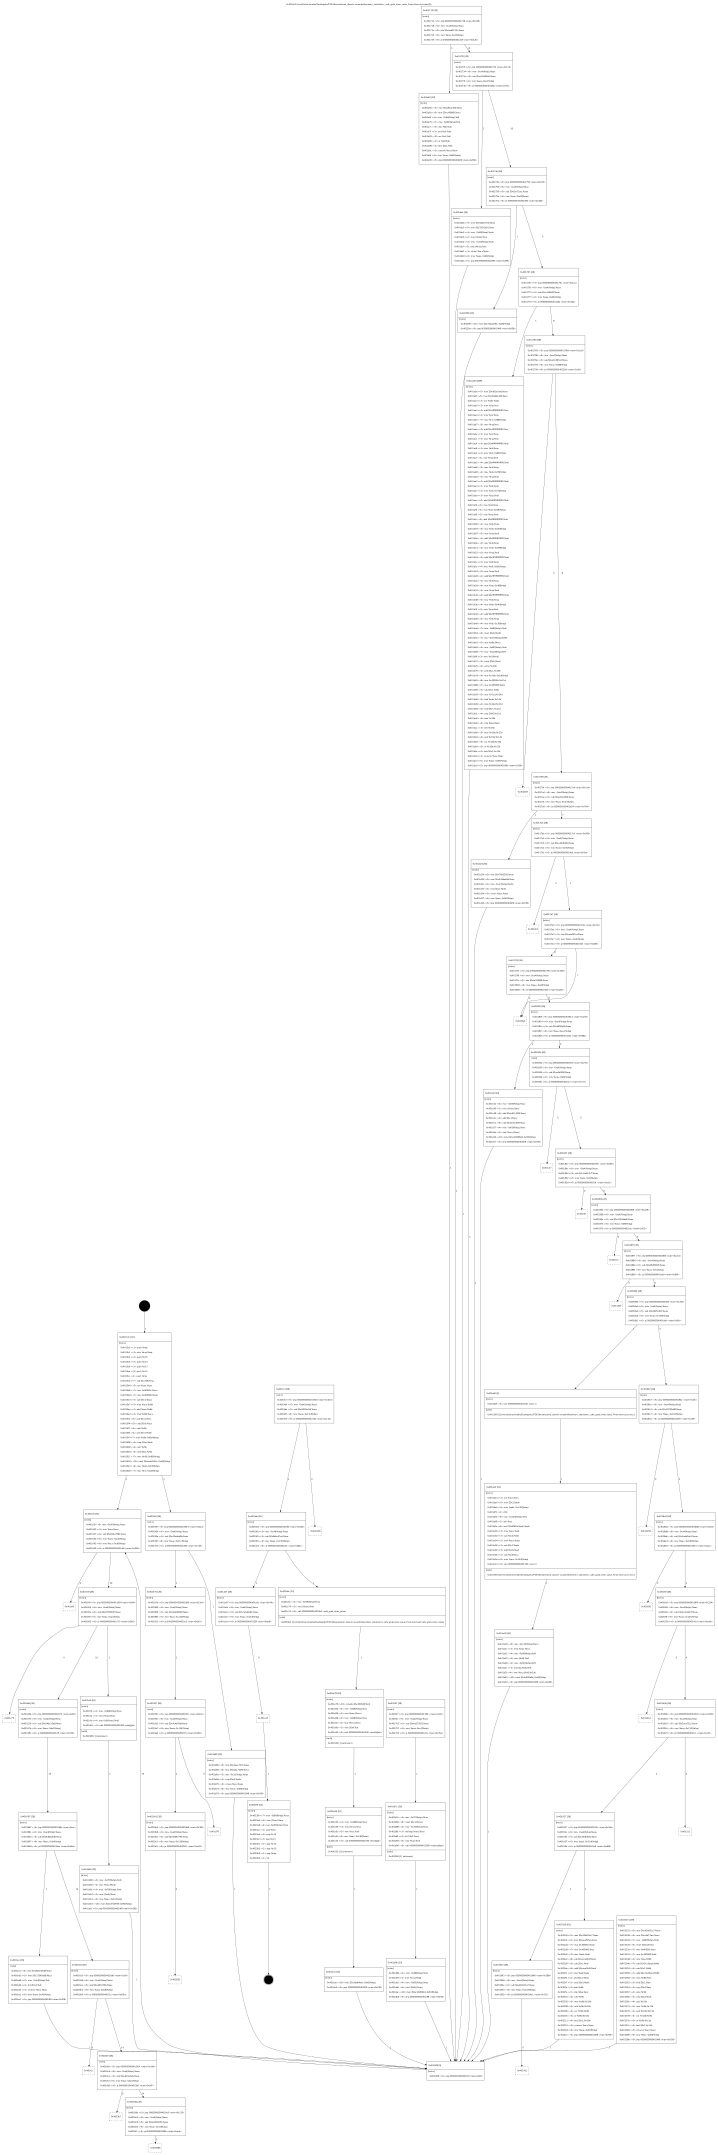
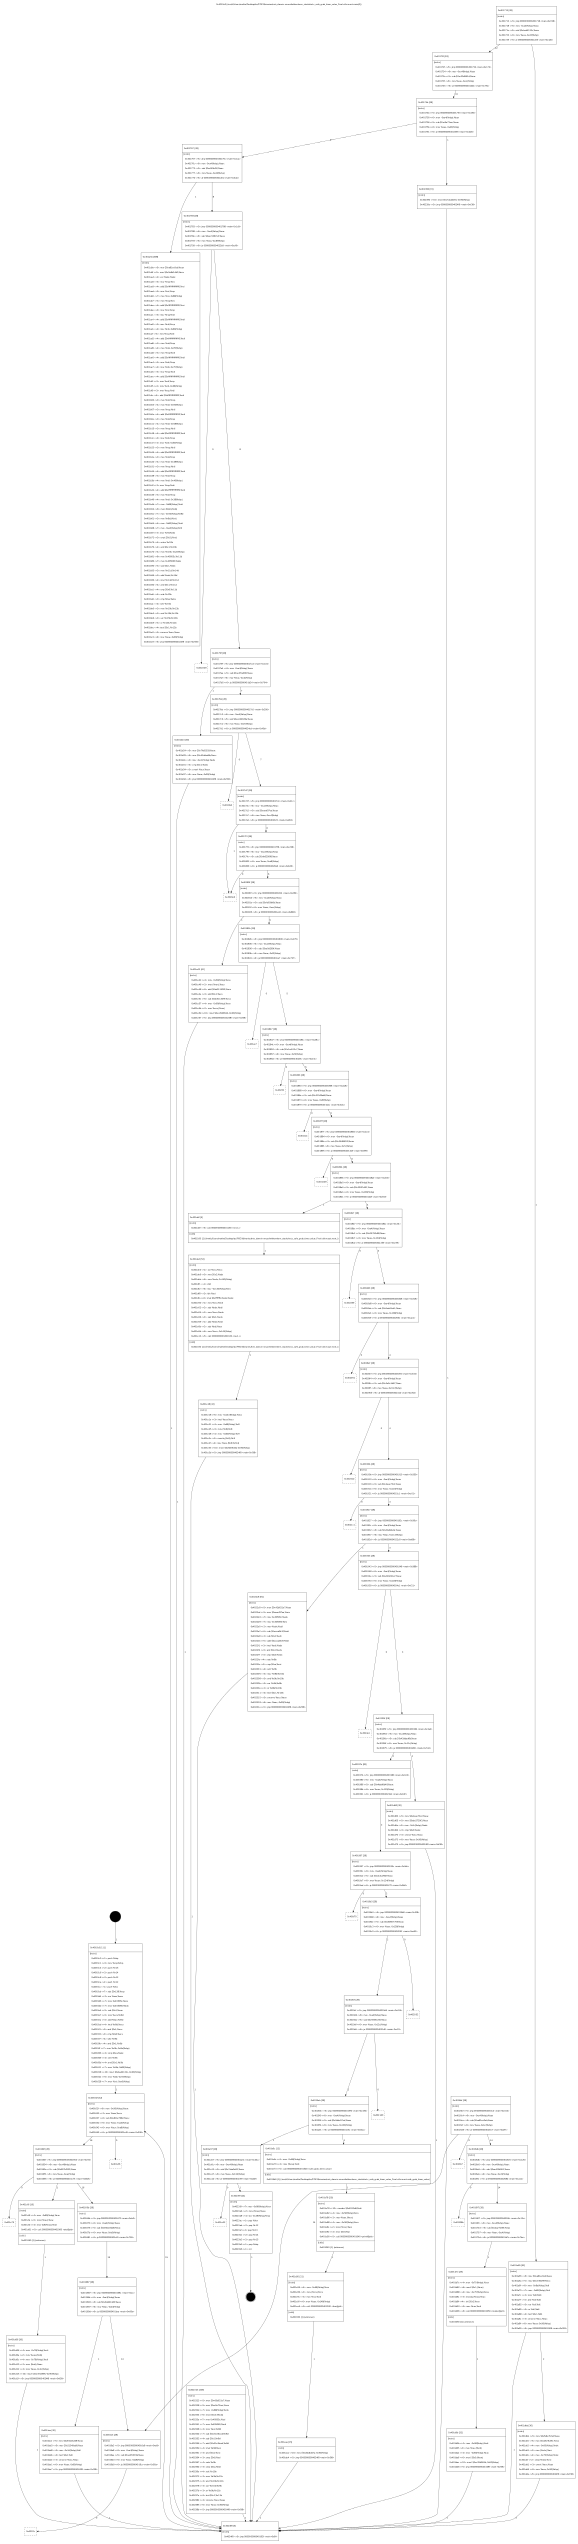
(482, 148) -> (542, 2376)
(166, 1493) -> (396, 1651)
(266, 1761) -> (239, 2187)
none -> (382, 1965)
(113, 2025) -> (281, 2245)
none -> (497, 2193)
